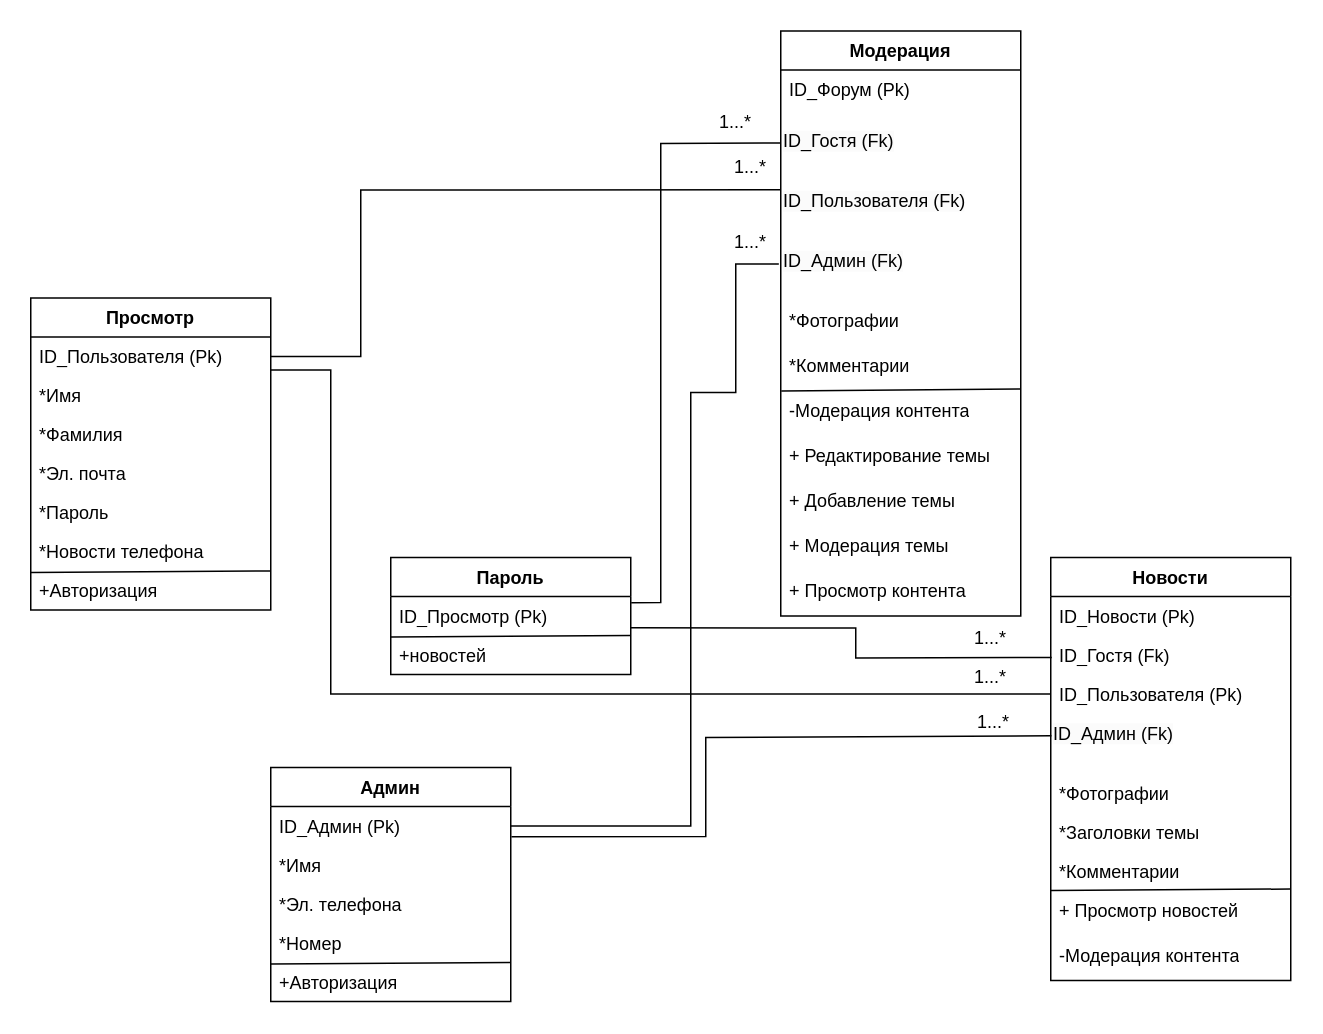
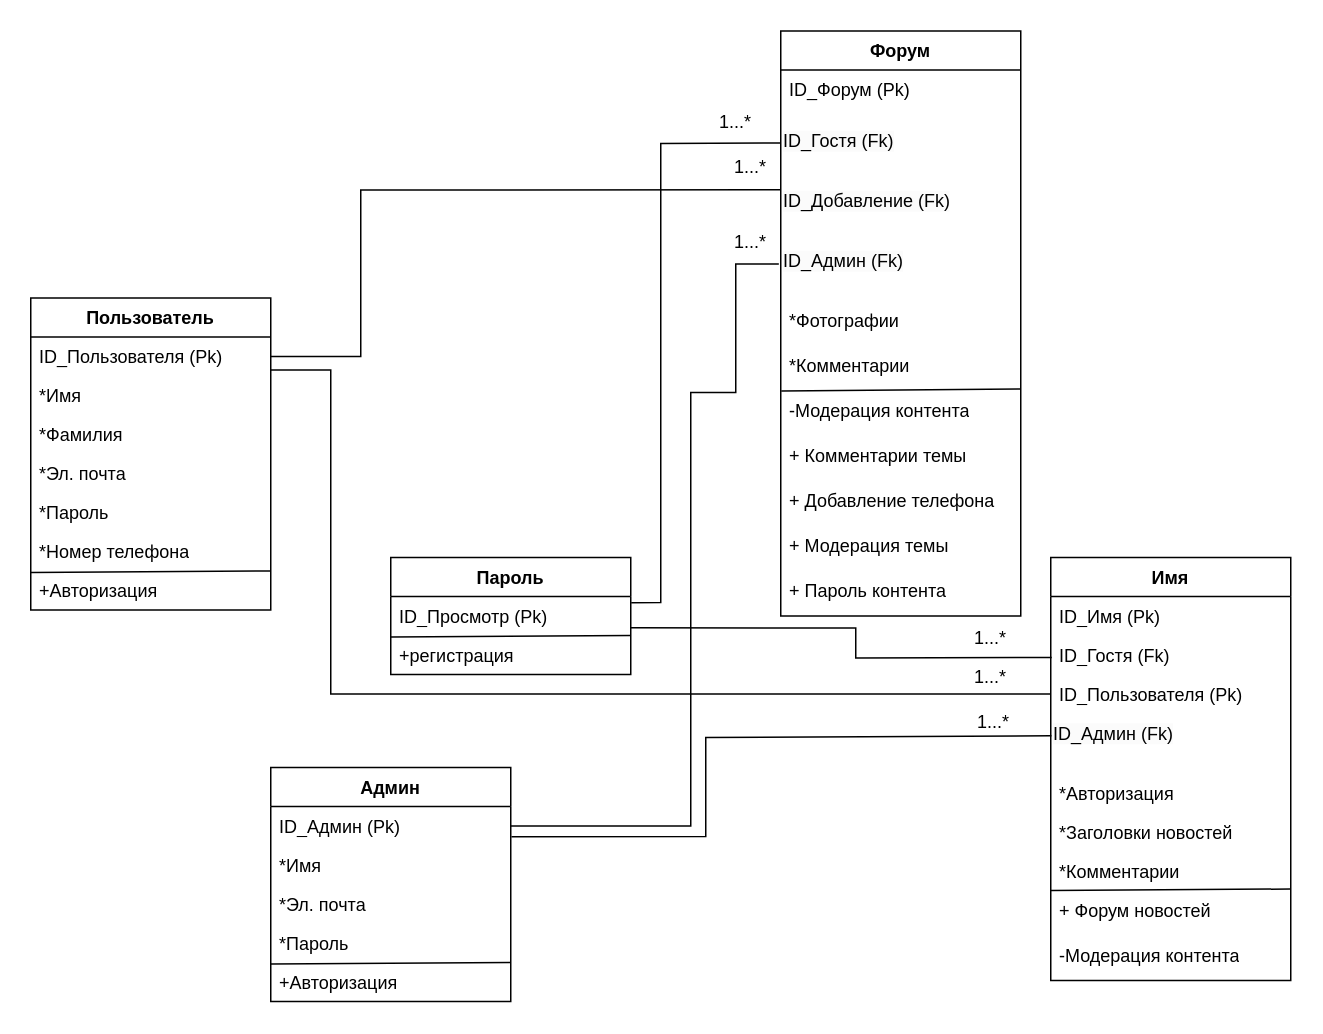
(901, 52) -> (901, 52)
(882, 202) -> (872, 202)
(151, 319) -> (151, 319)
(891, 457) -> (876, 457)
(871, 502) -> (891, 502)
(123, 553) -> (113, 553)
(1171, 579) -> (1171, 579)
(881, 592) -> (871, 592)
(1133, 618) -> (1113, 618)
(445, 657) -> (460, 657)
(1115, 795) -> (1120, 795)
(1133, 834) -> (1153, 834)
(341, 906) -> (325, 906)
(1151, 912) -> (1136, 912)
(310, 945) -> (315, 945)
